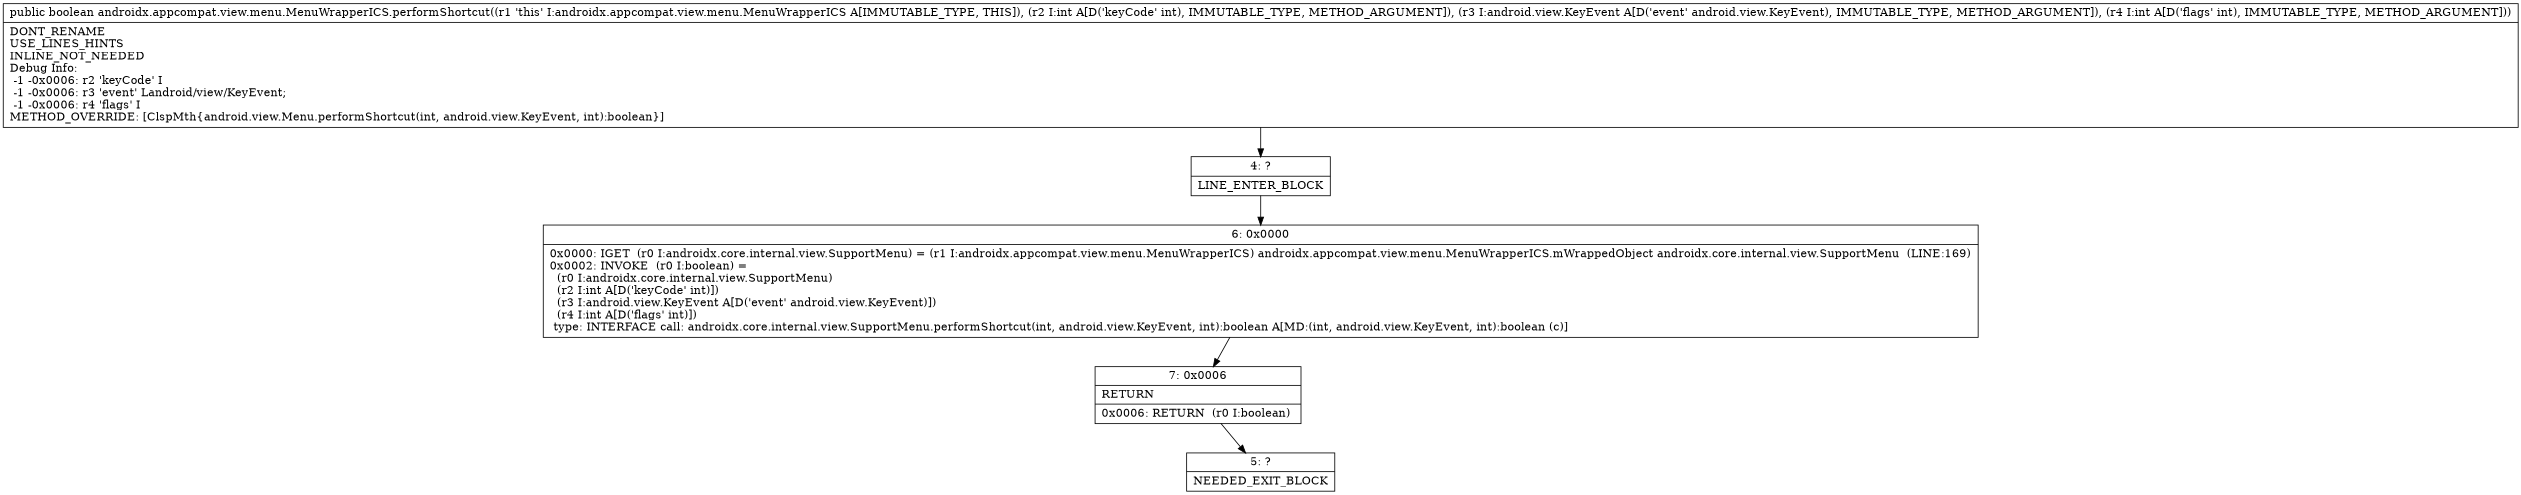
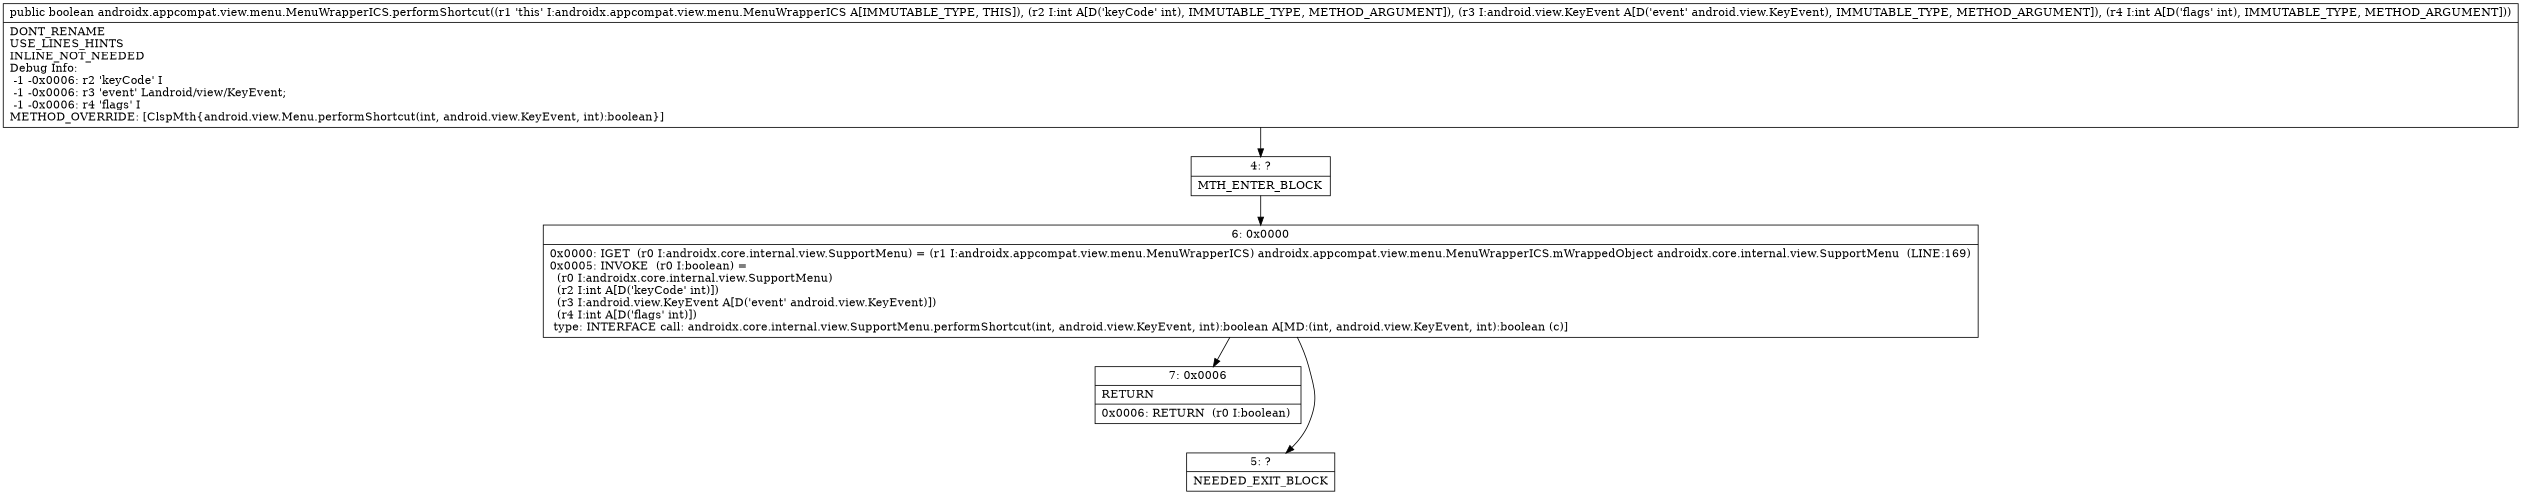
(1261, 186) -> (1260, 186)
(651, 266) -> (651, 266)
(1231, 435) -> (1315, 394)
